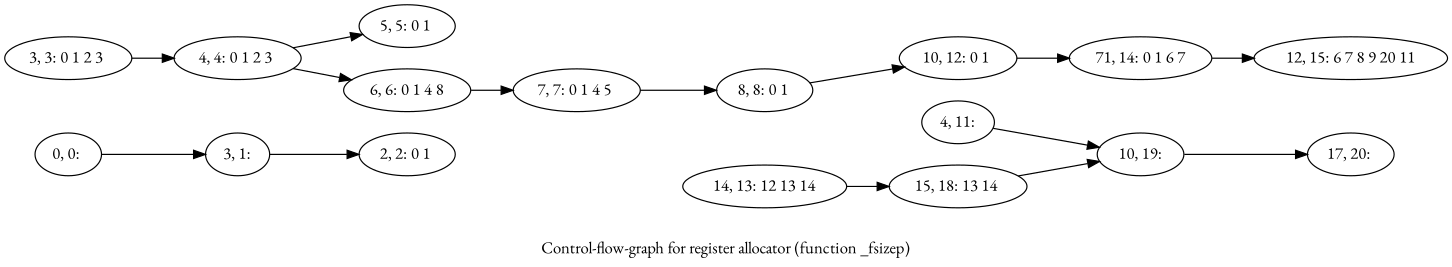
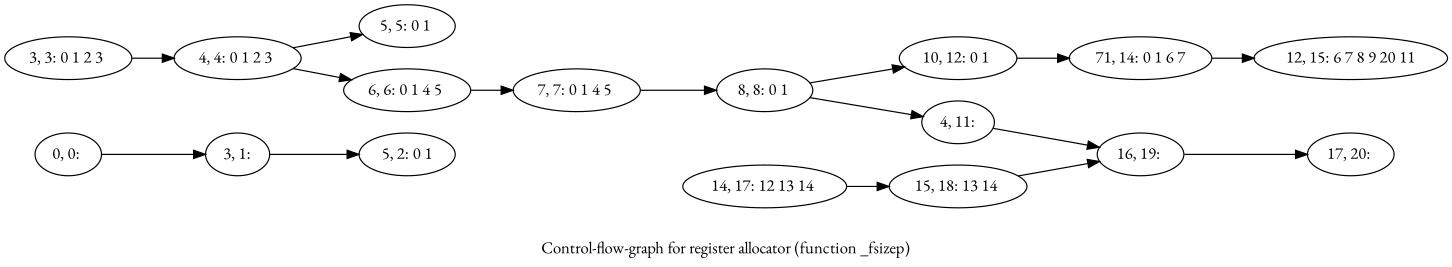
(407, 90) -> (407, 90)
none -> (860, 106)
(407, 154) -> (407, 154)
(1141, 154) -> (1141, 154)
(765, 186) -> (765, 186)
